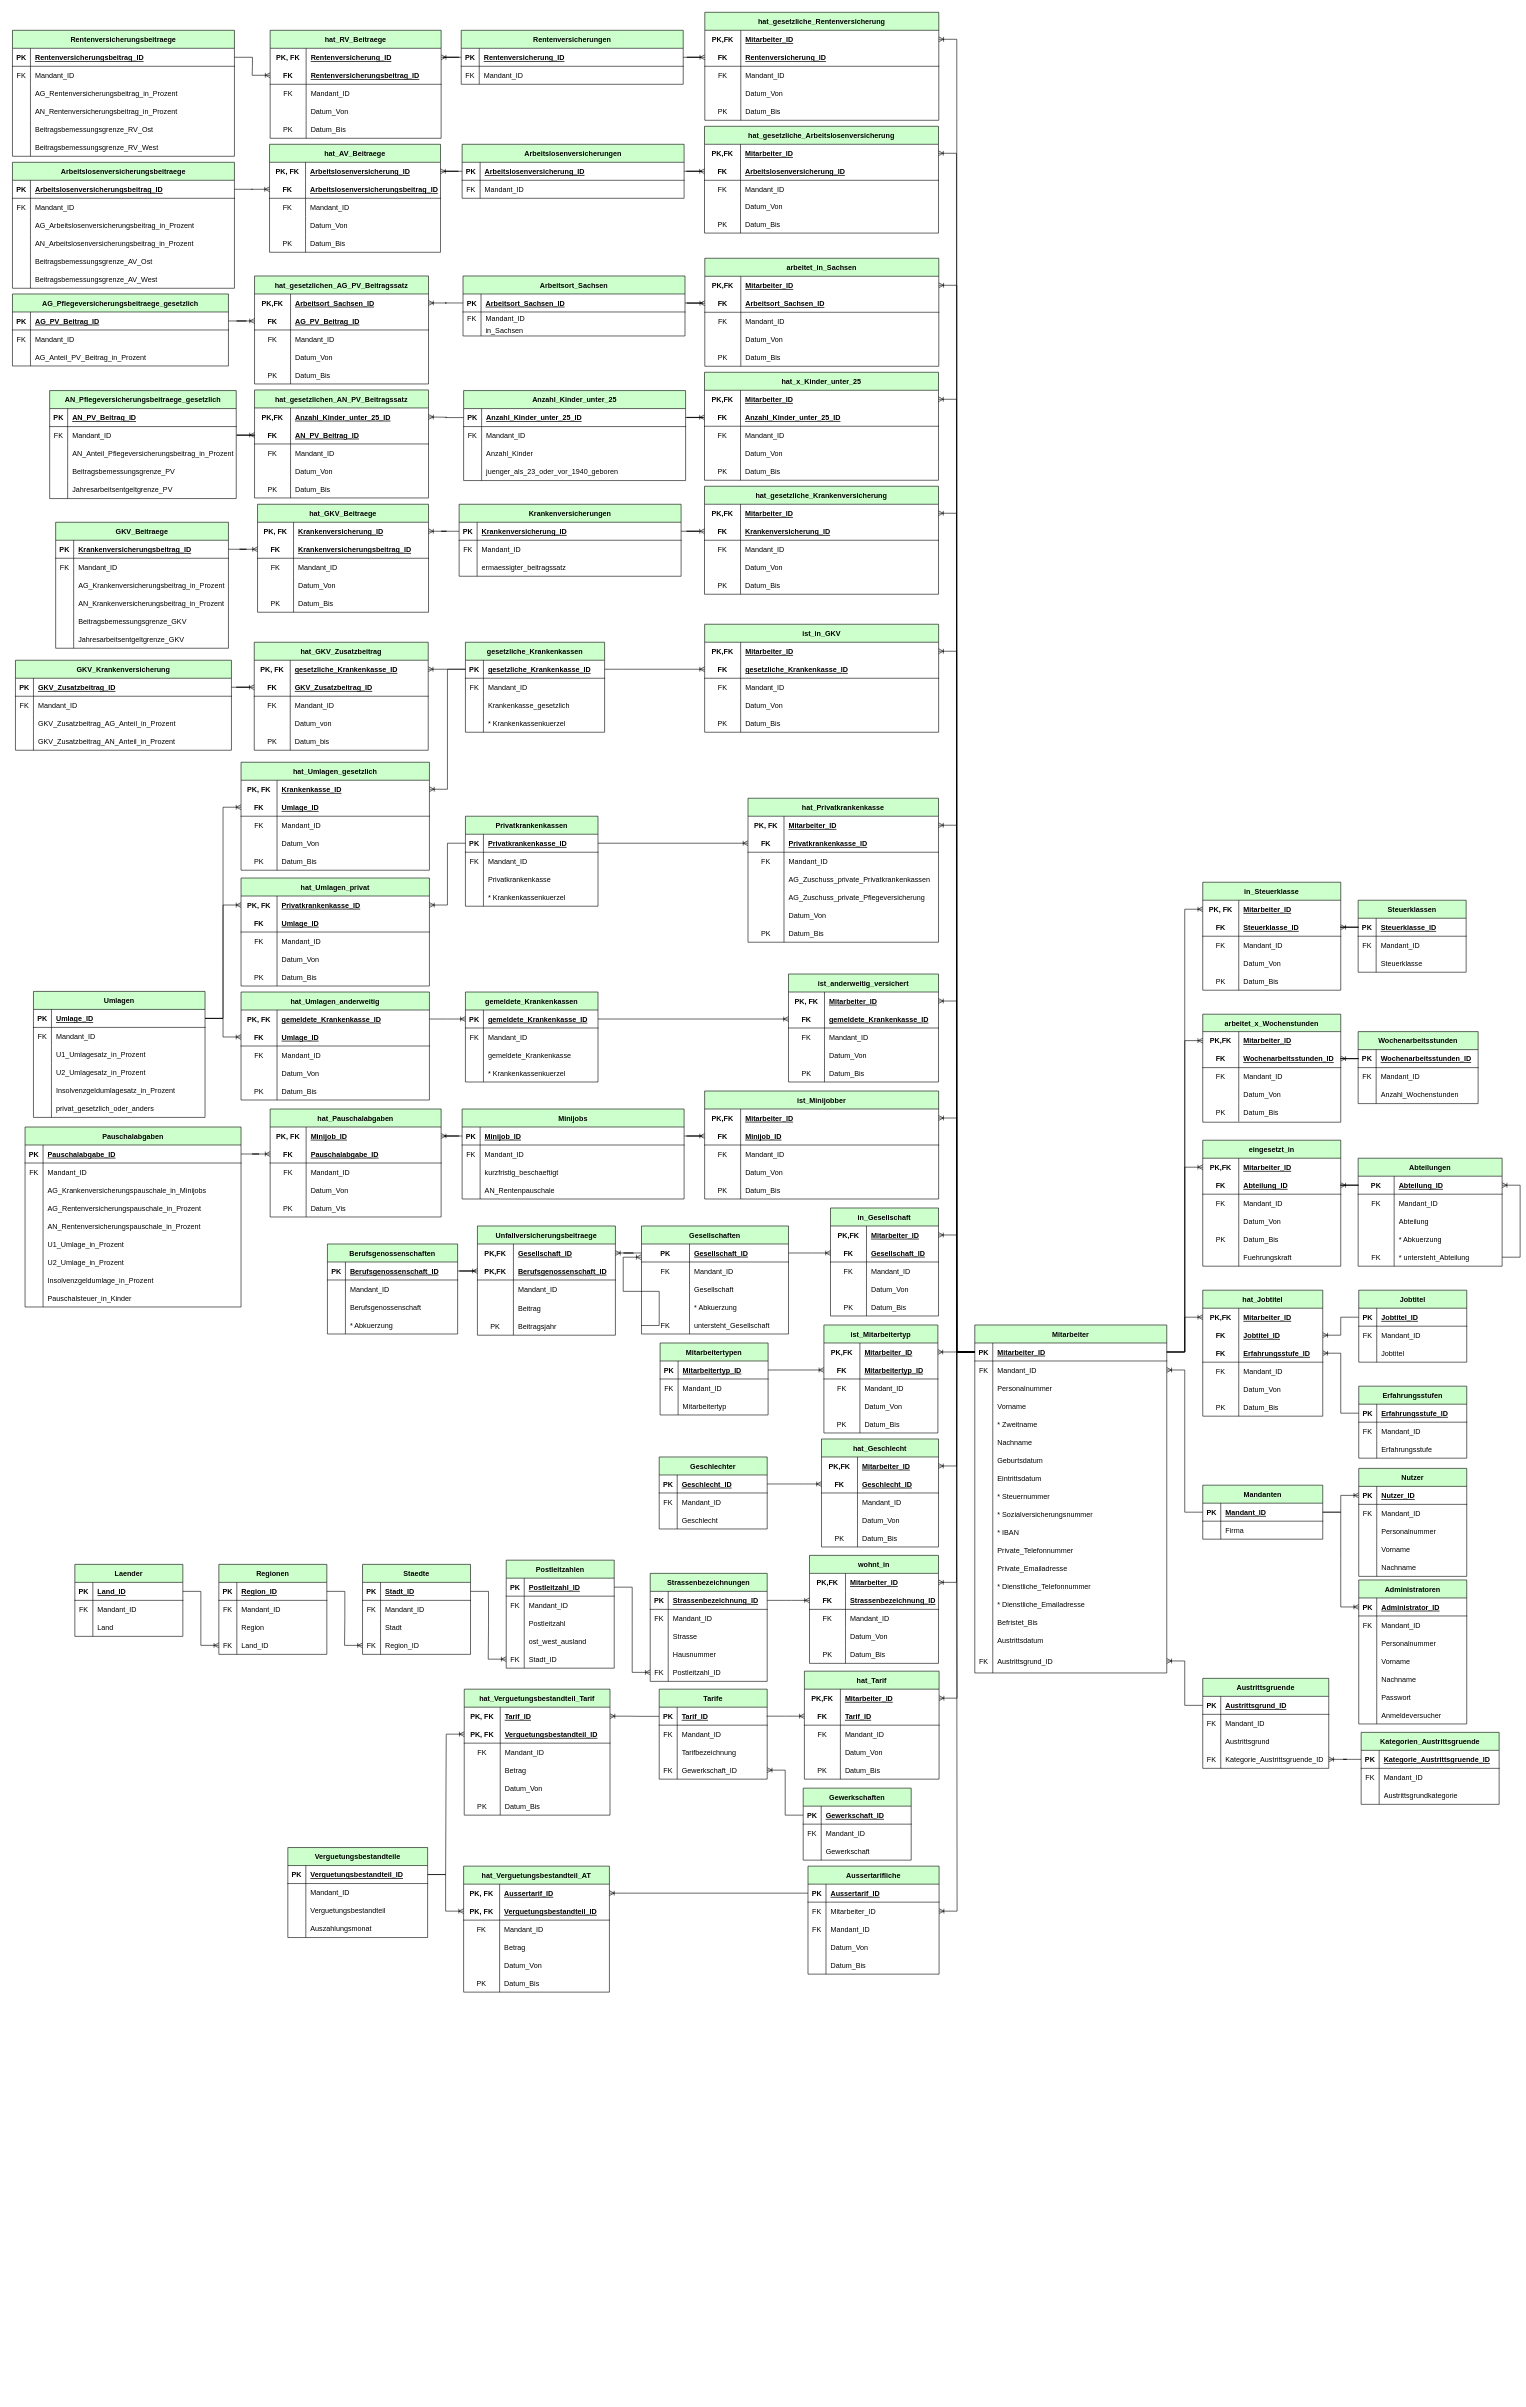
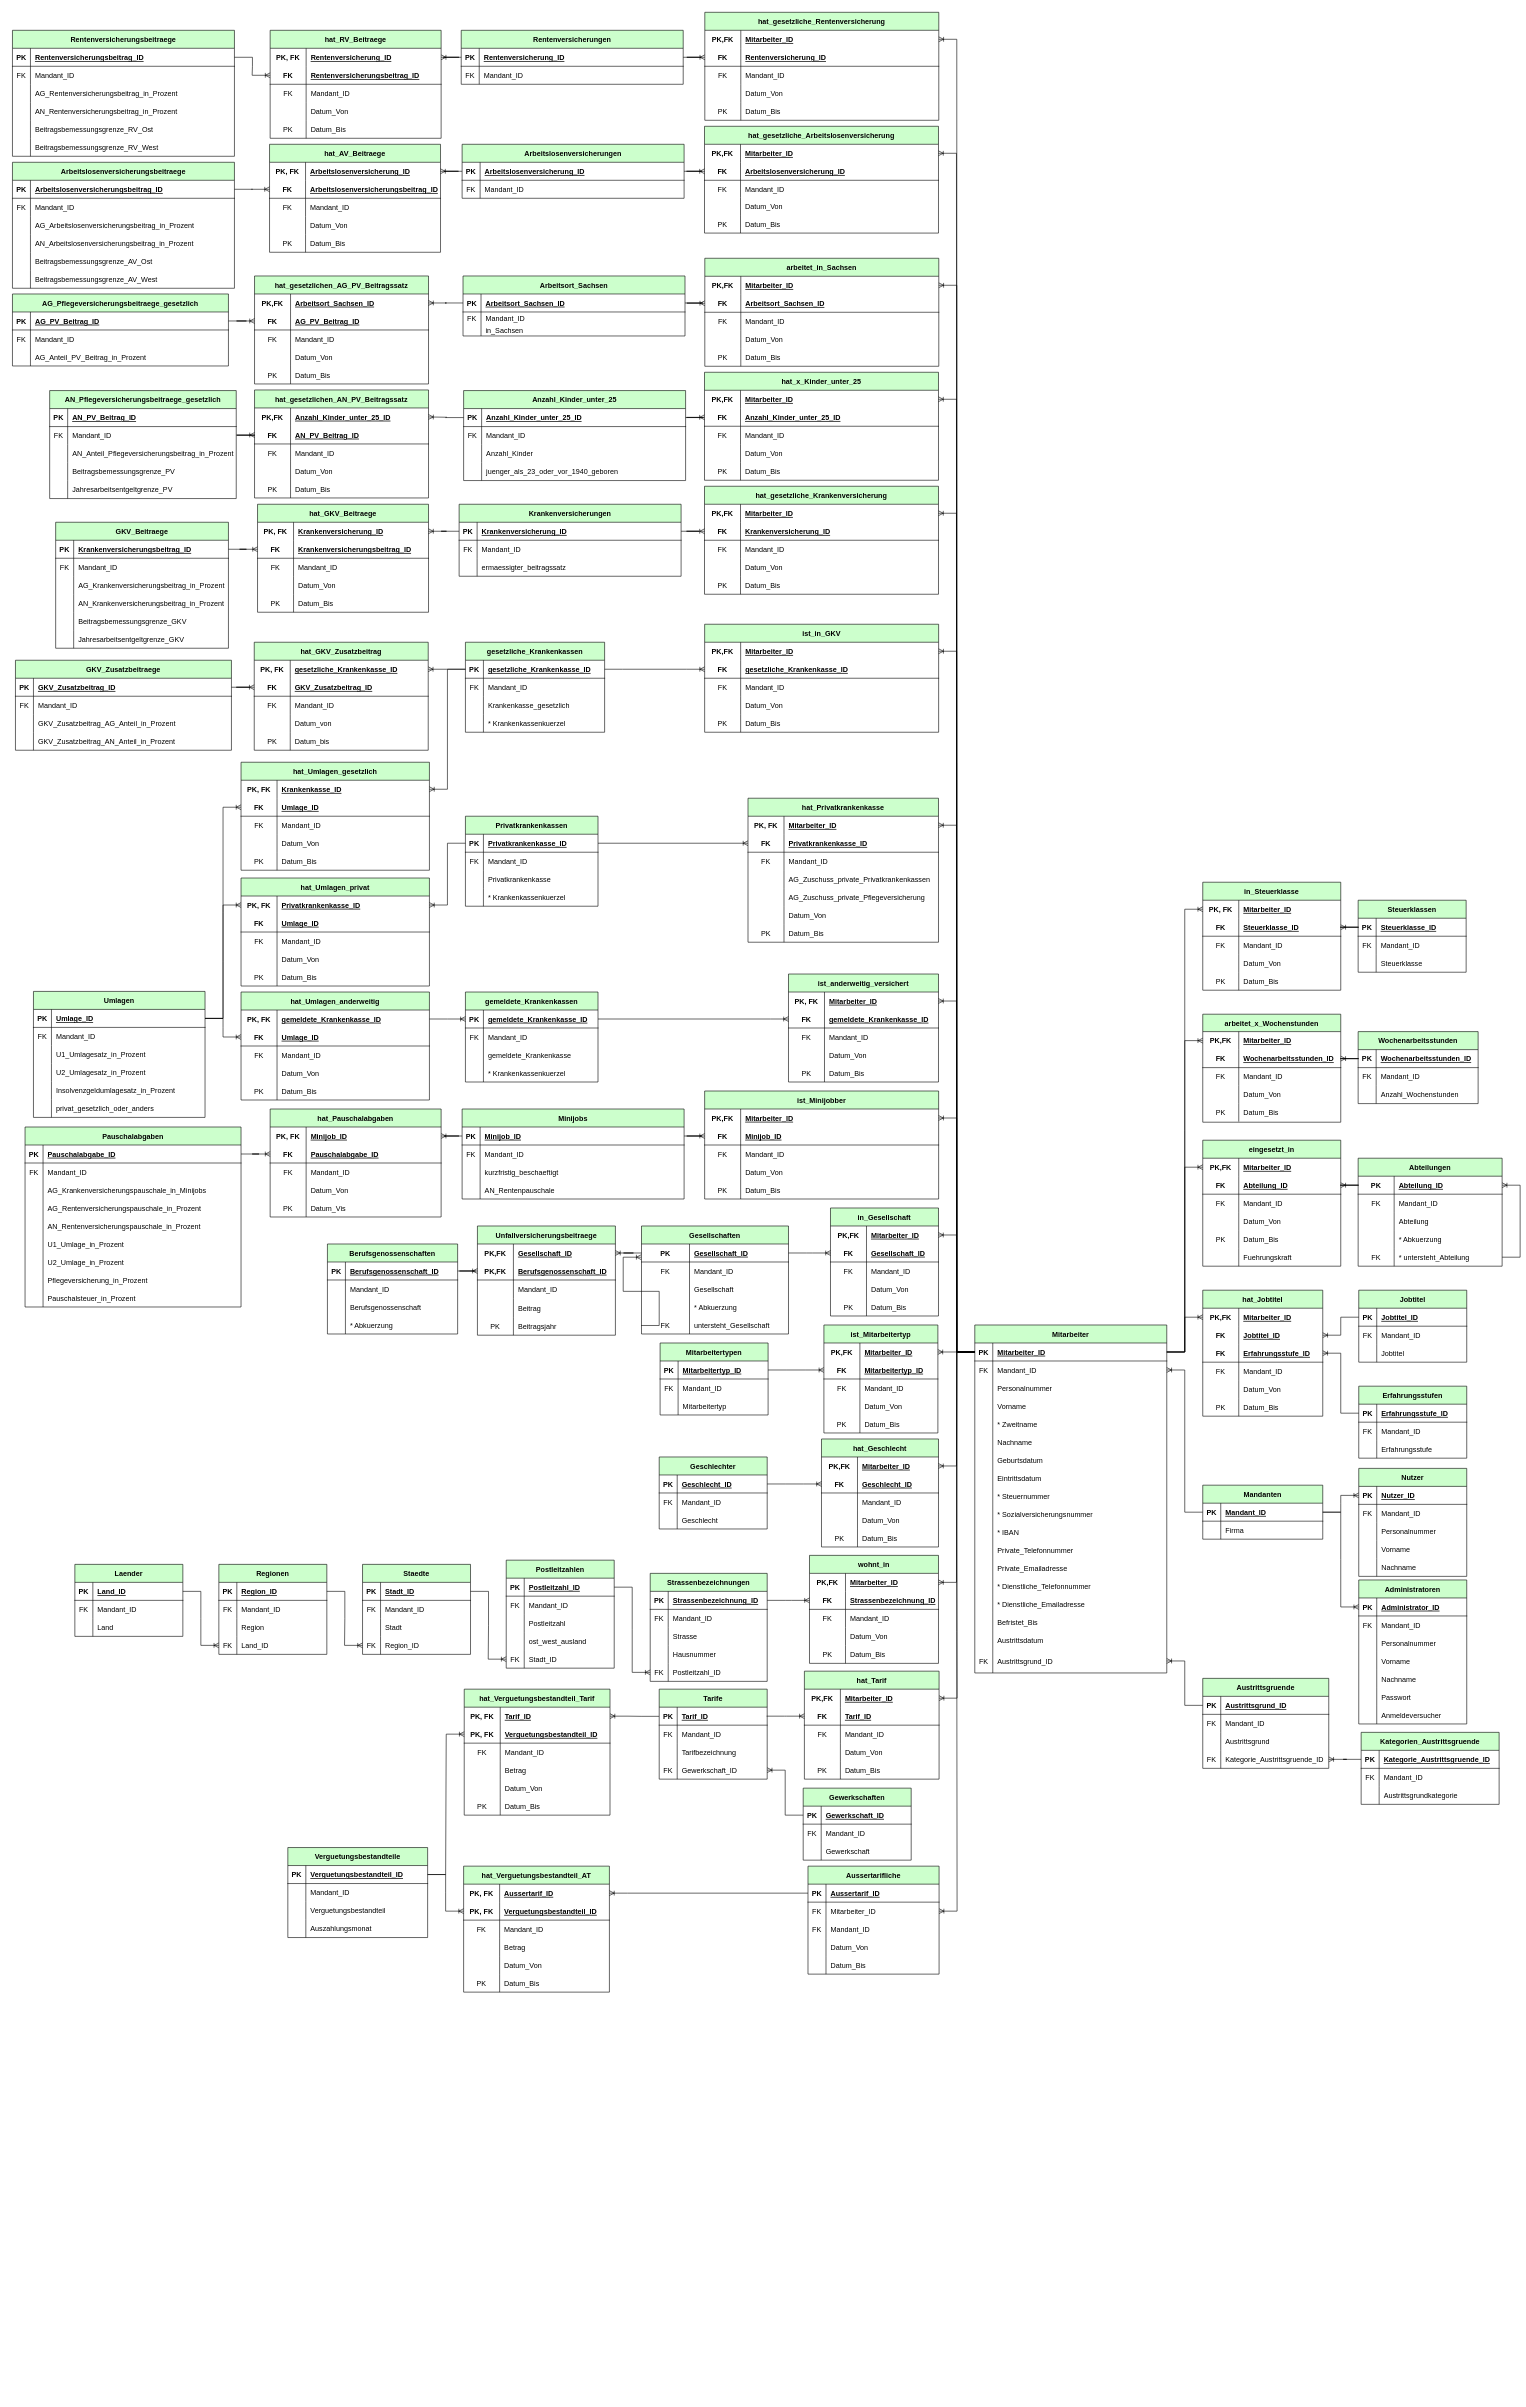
(123, 670) -> (123, 670)
(104, 1280) -> (103, 1280)
(93, 1298) -> (96, 1298)
